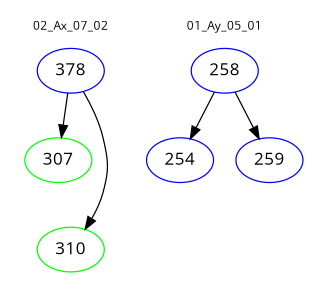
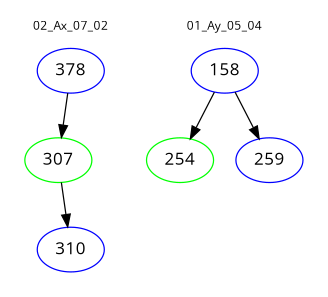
(225, 27) -> (225, 27)
(225, 71) -> (225, 71)
(106, 154) -> (64, 198)
(180, 160) -> (180, 160)
(71, 250) -> (71, 250)
